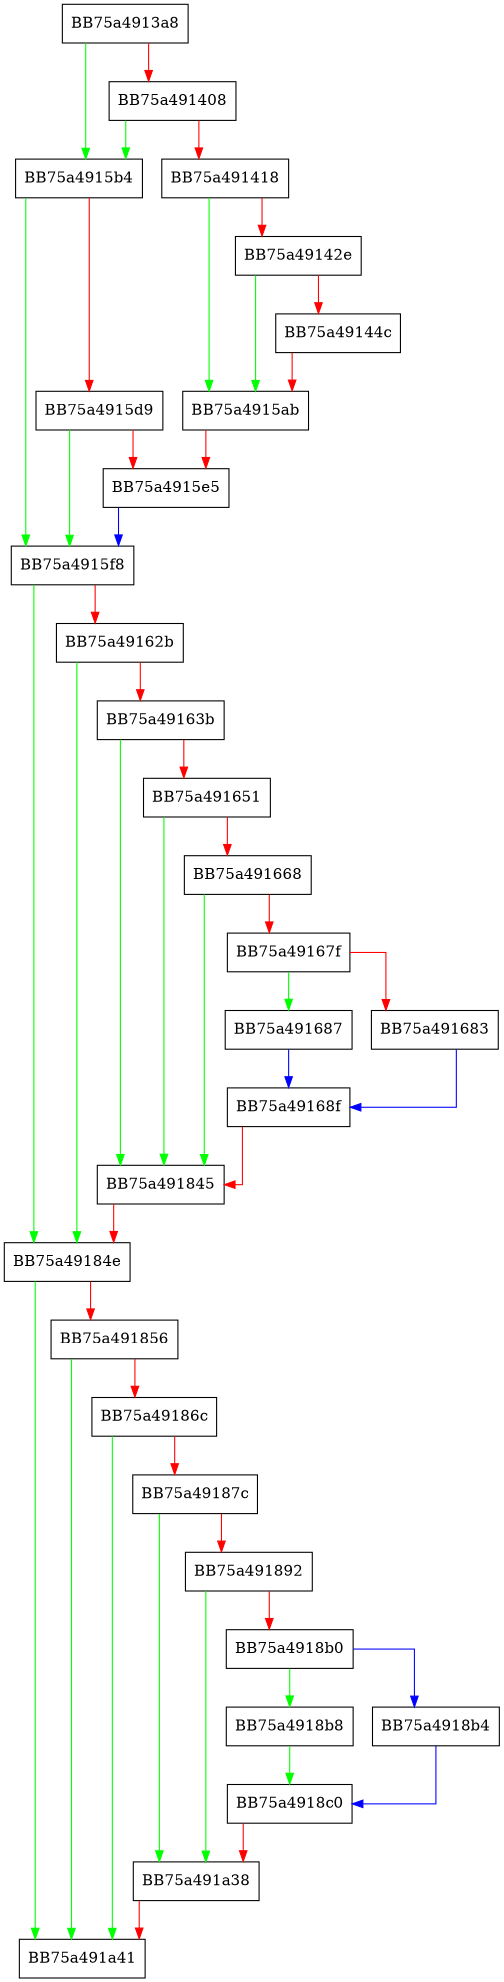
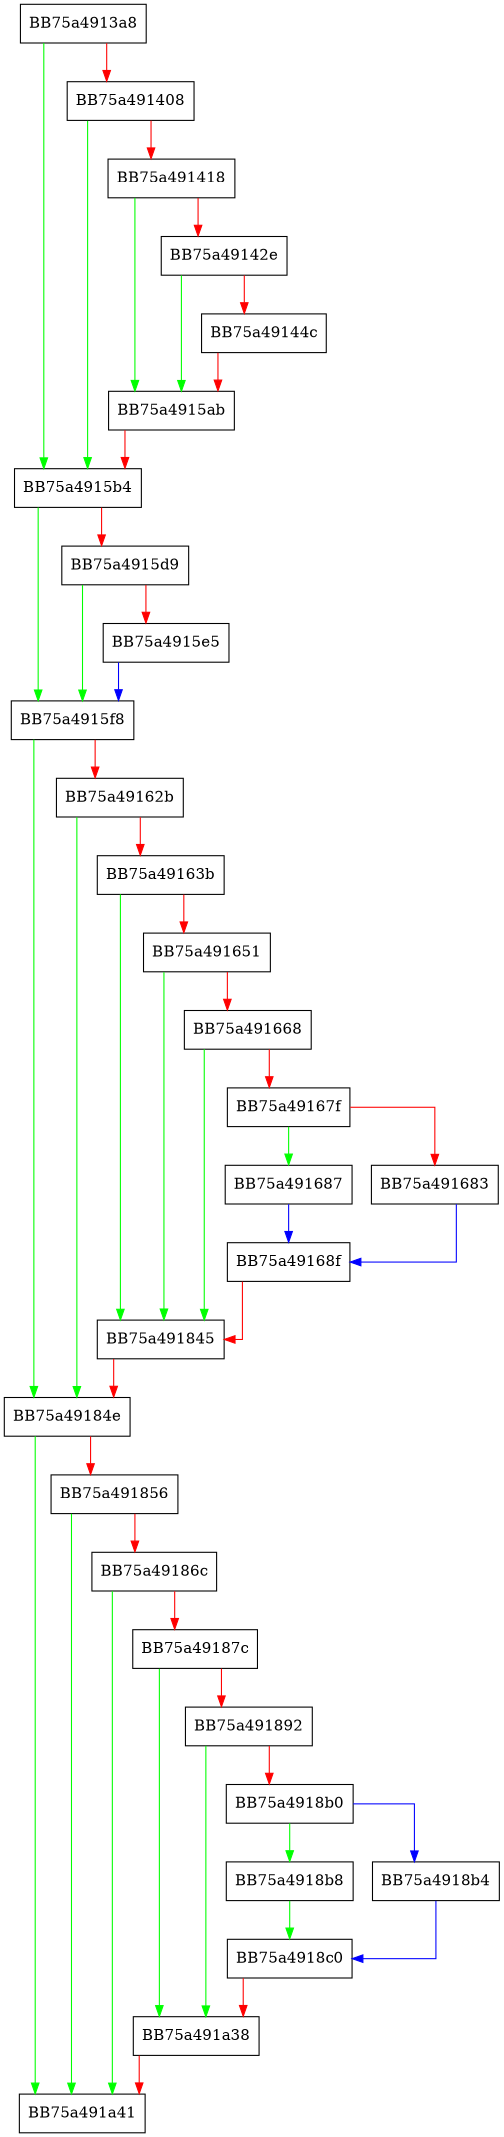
(206, 444) -> (125, 444)
